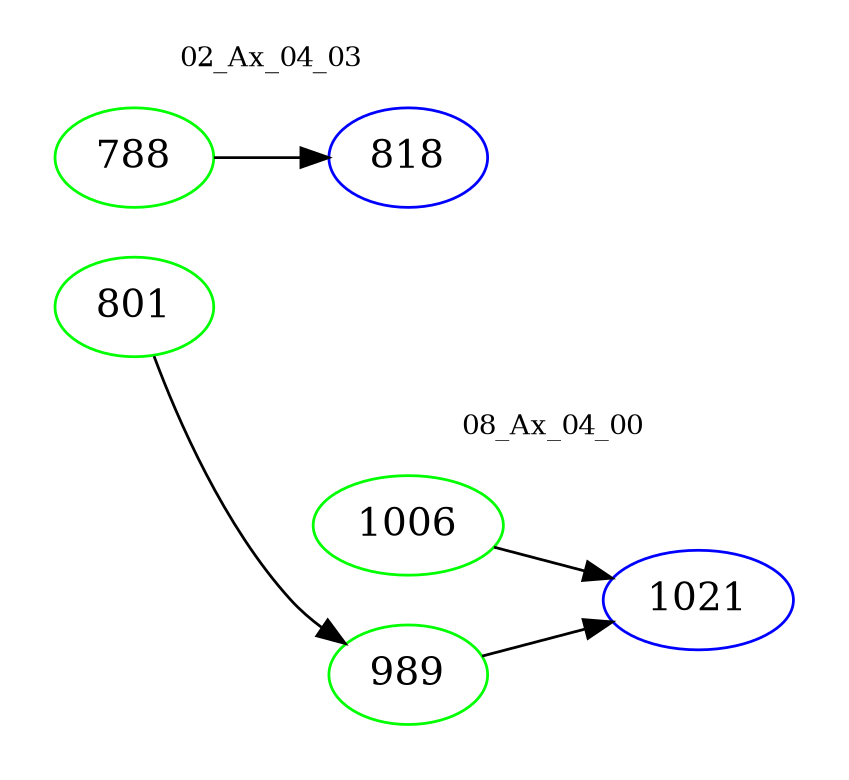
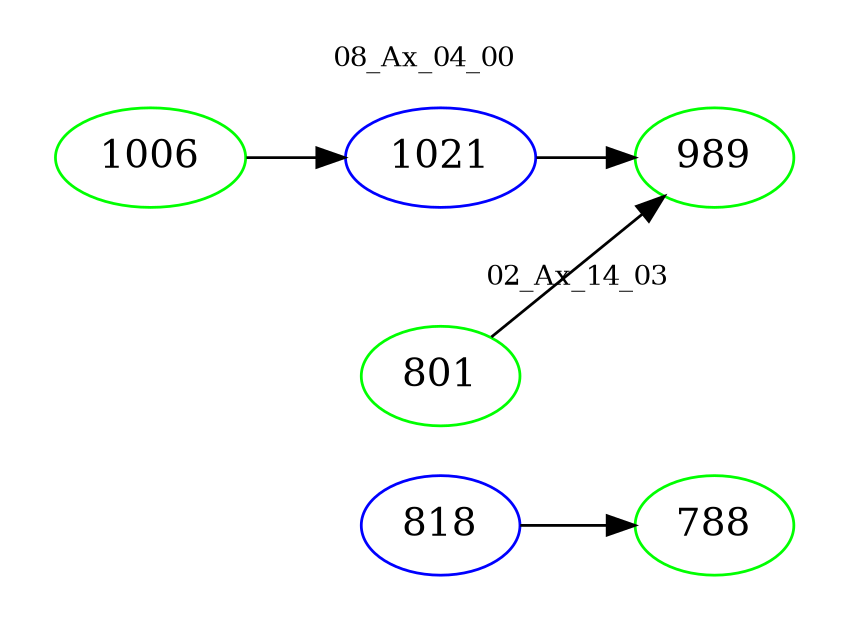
(271, 59) -> (578, 278)
(257, 158) -> (564, 525)
(534, 643) -> (571, 158)
